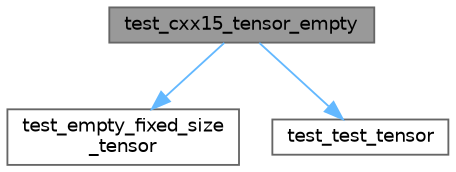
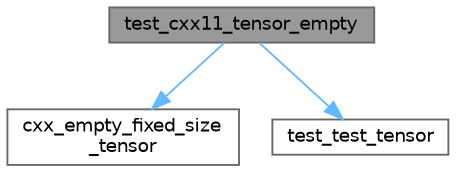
(242, 25) -> (242, 25)
(123, 137) -> (123, 137)
